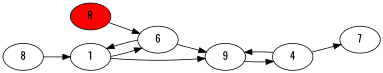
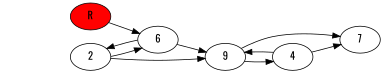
none -> (286, 35)
(23, 57) -> none
(91, 57) -> (91, 57)
